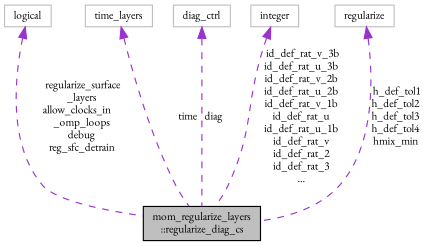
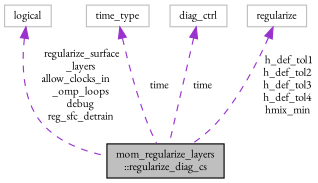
(119, 16) -> (118, 16)
(275, 16) -> none
(213, 117) -> (201, 85)
